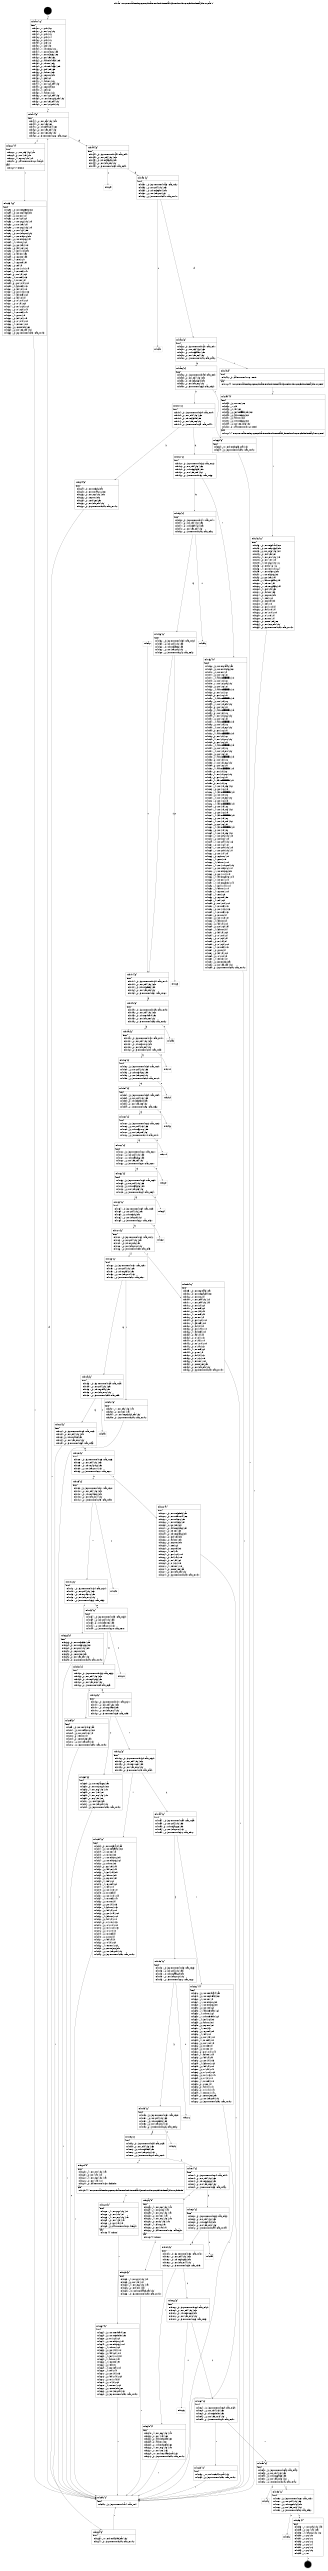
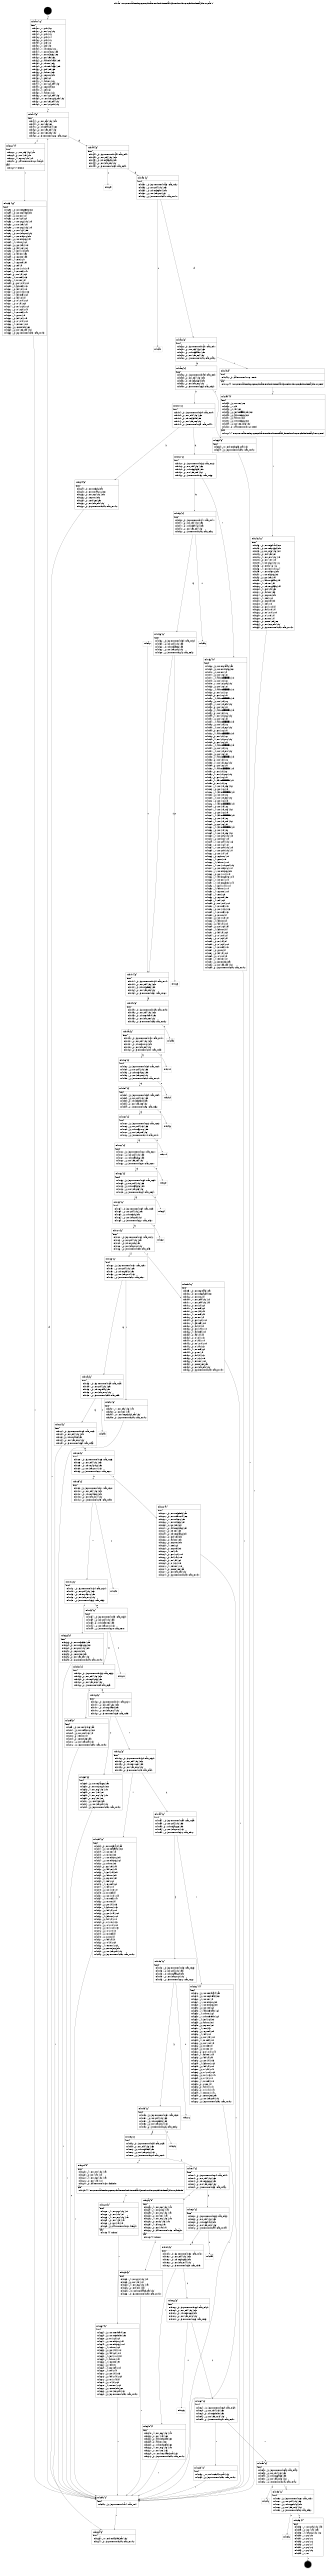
(145, 1026) -> none
(114, 2519) -> (116, 2518)
